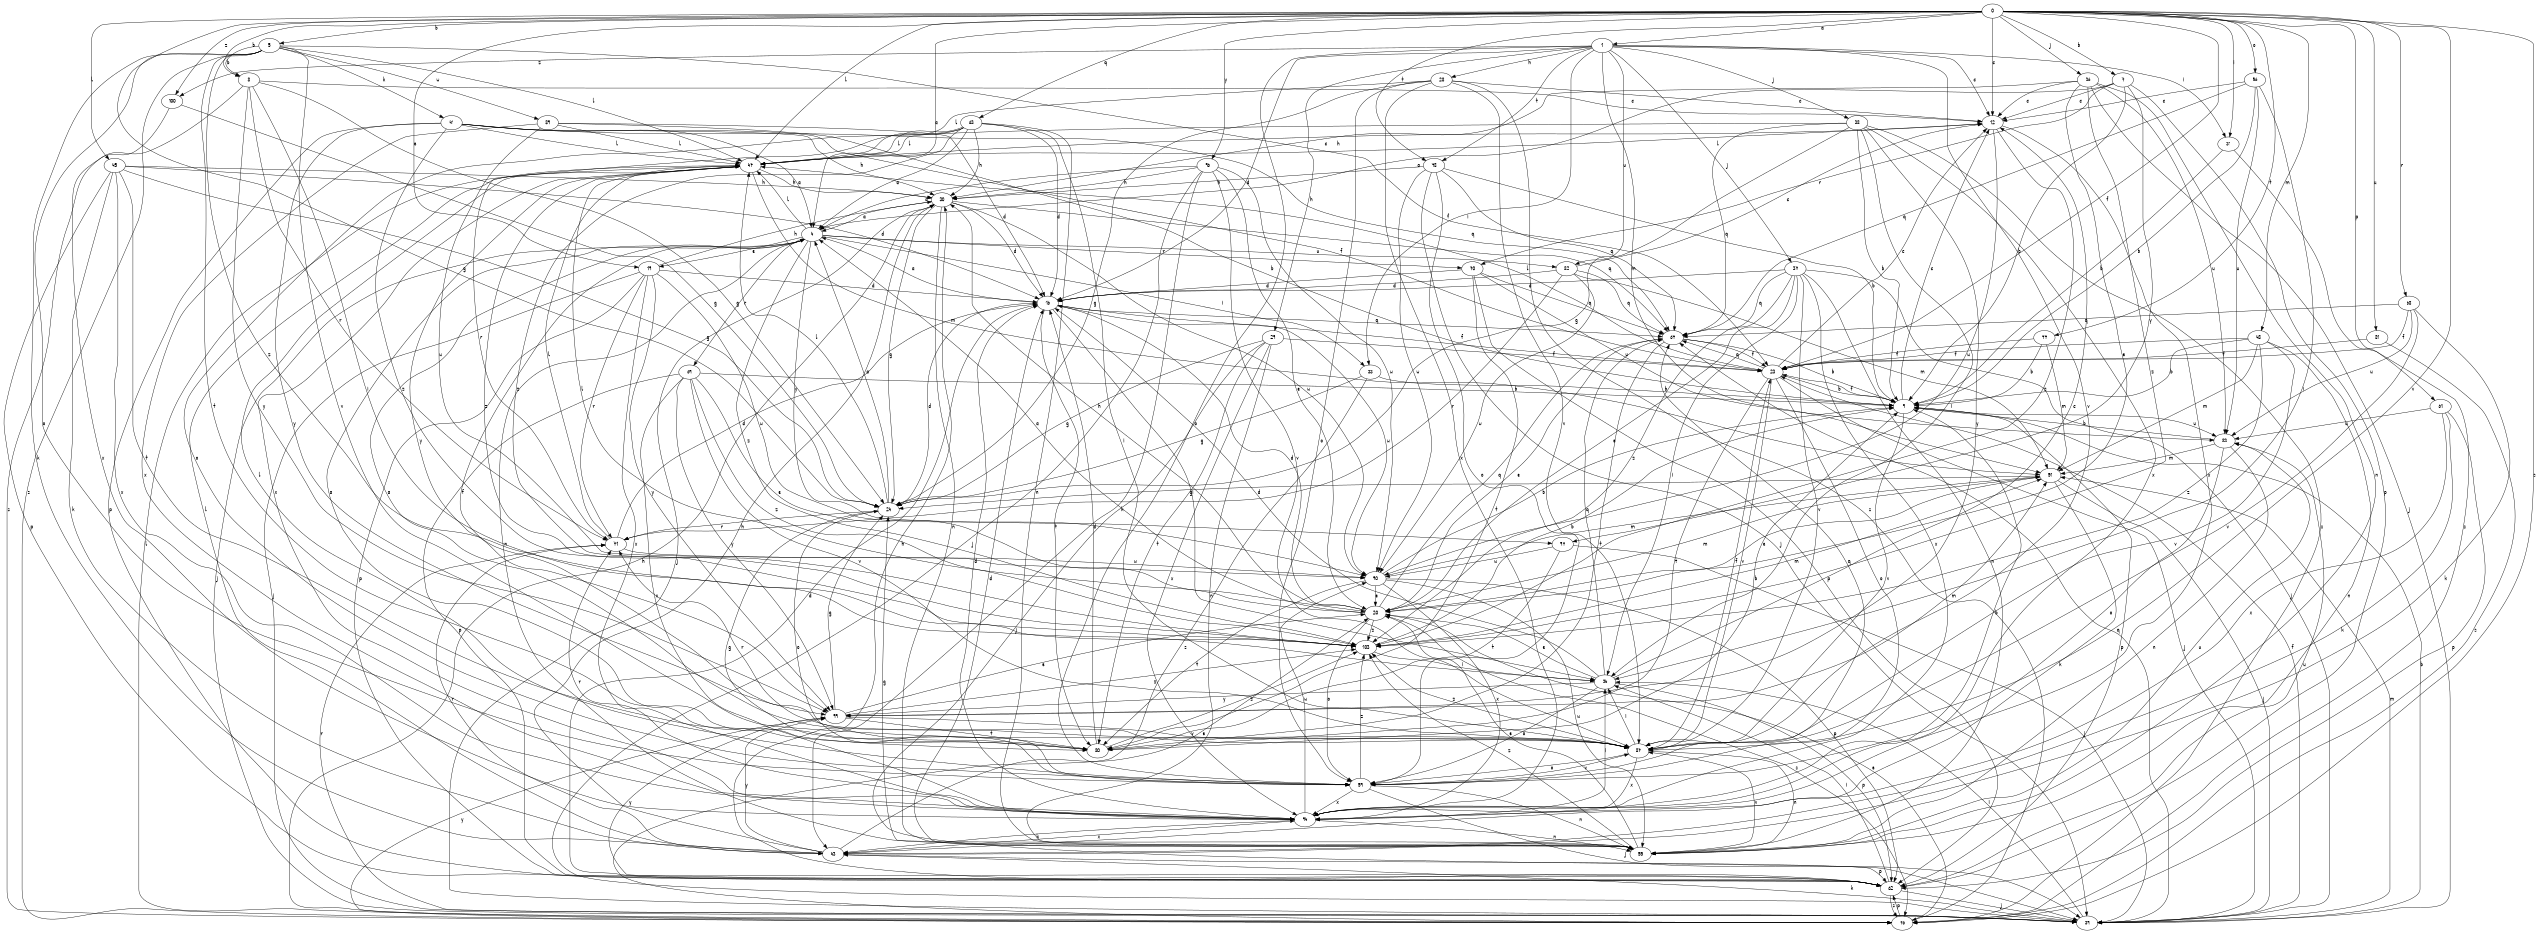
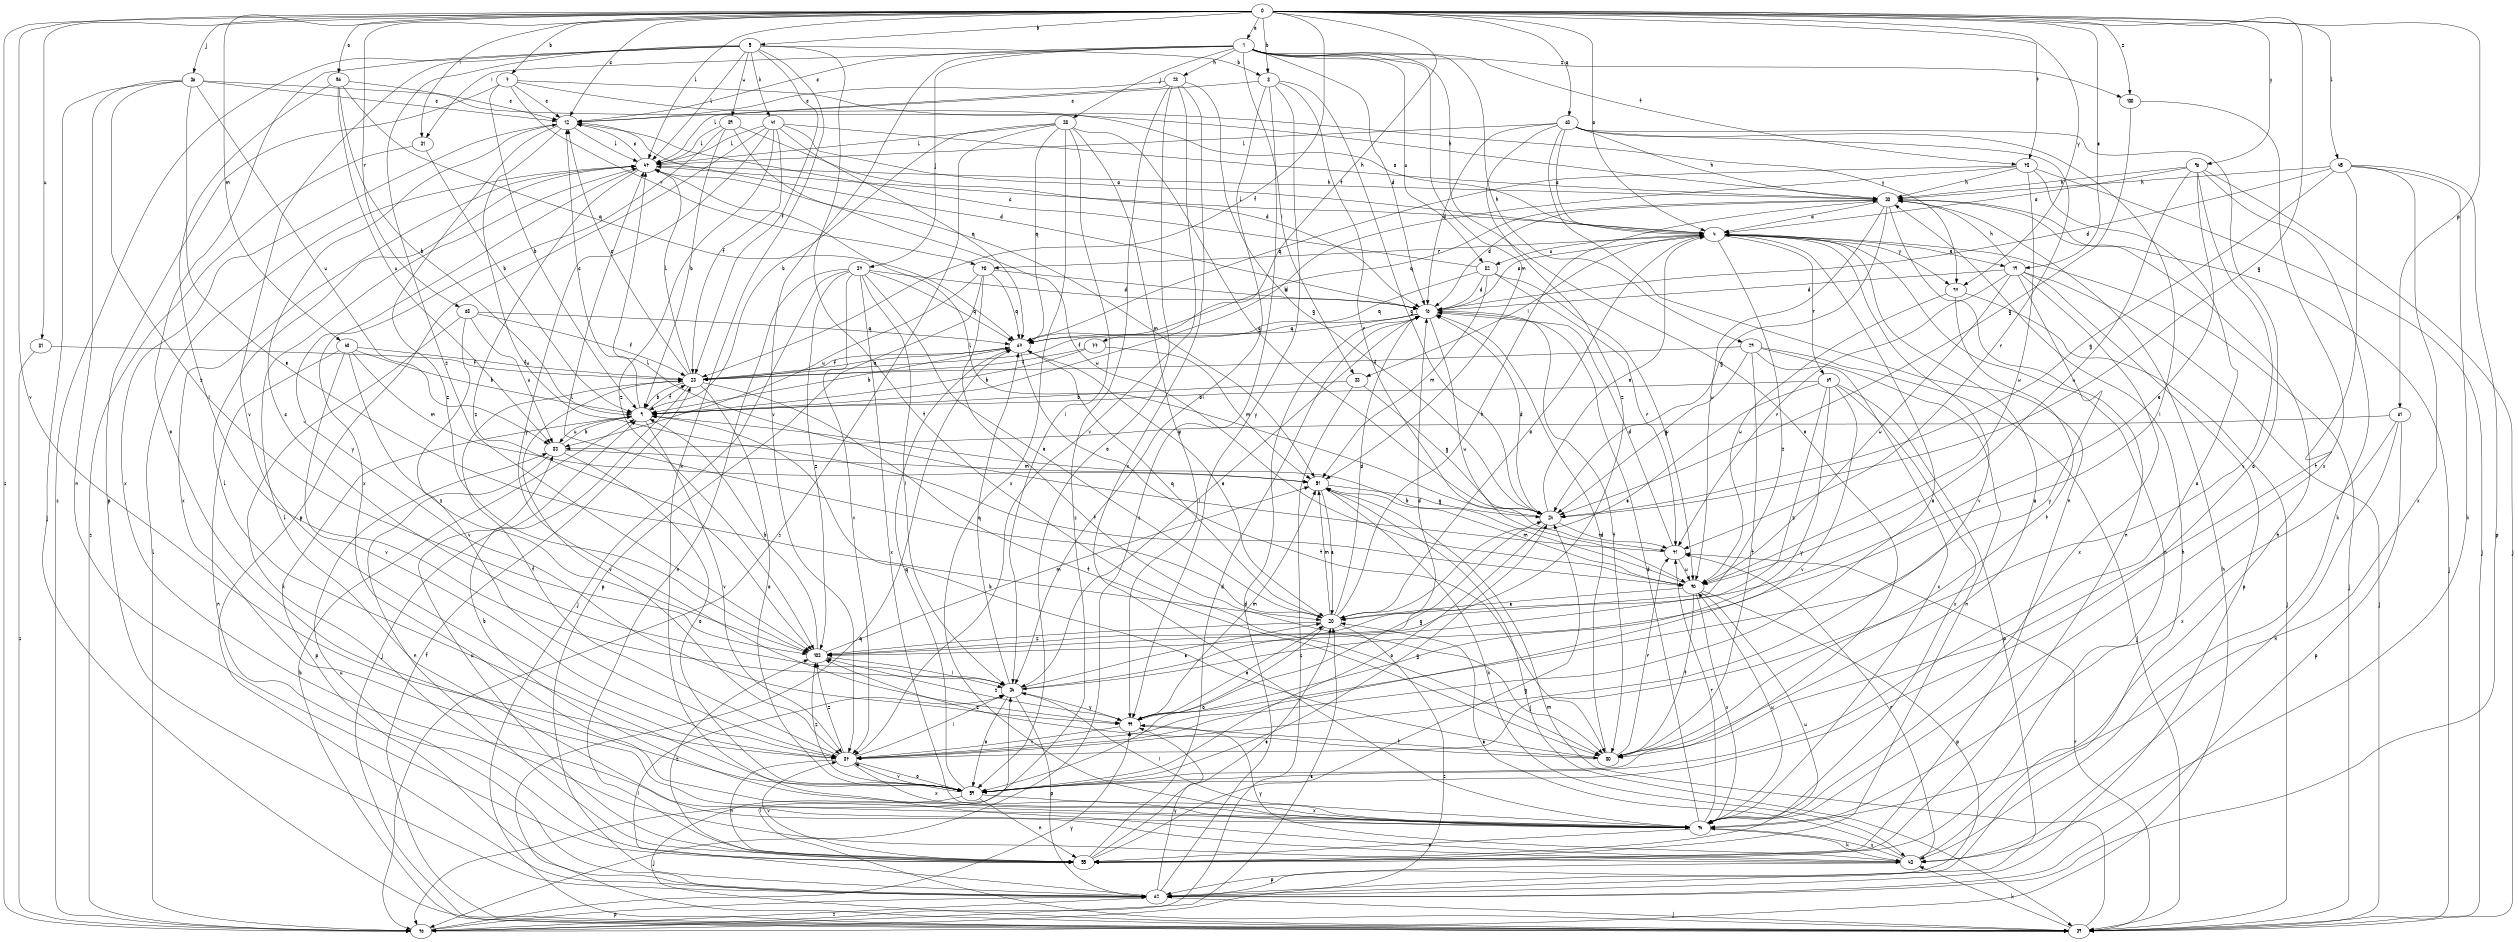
none -> (1805, 21)
none -> (992, 219)
(463, 493) -> (1979, 501)
(1124, 560) -> (1989, 506)
